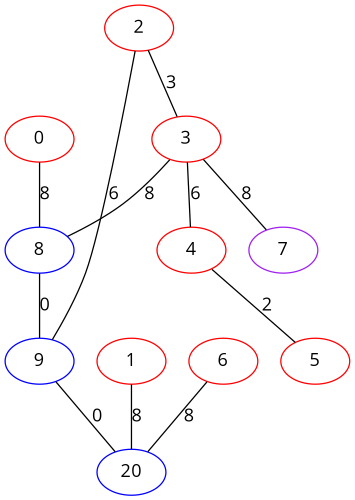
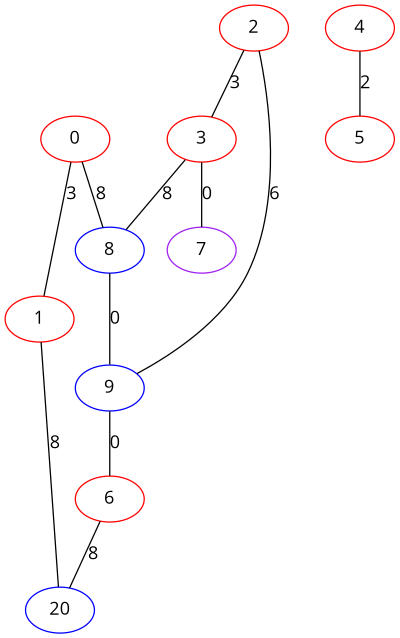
(189, 195) -> none
(247, 195) -> (207, 195)
none -> (57, 229)
(86, 417) -> (110, 444)
